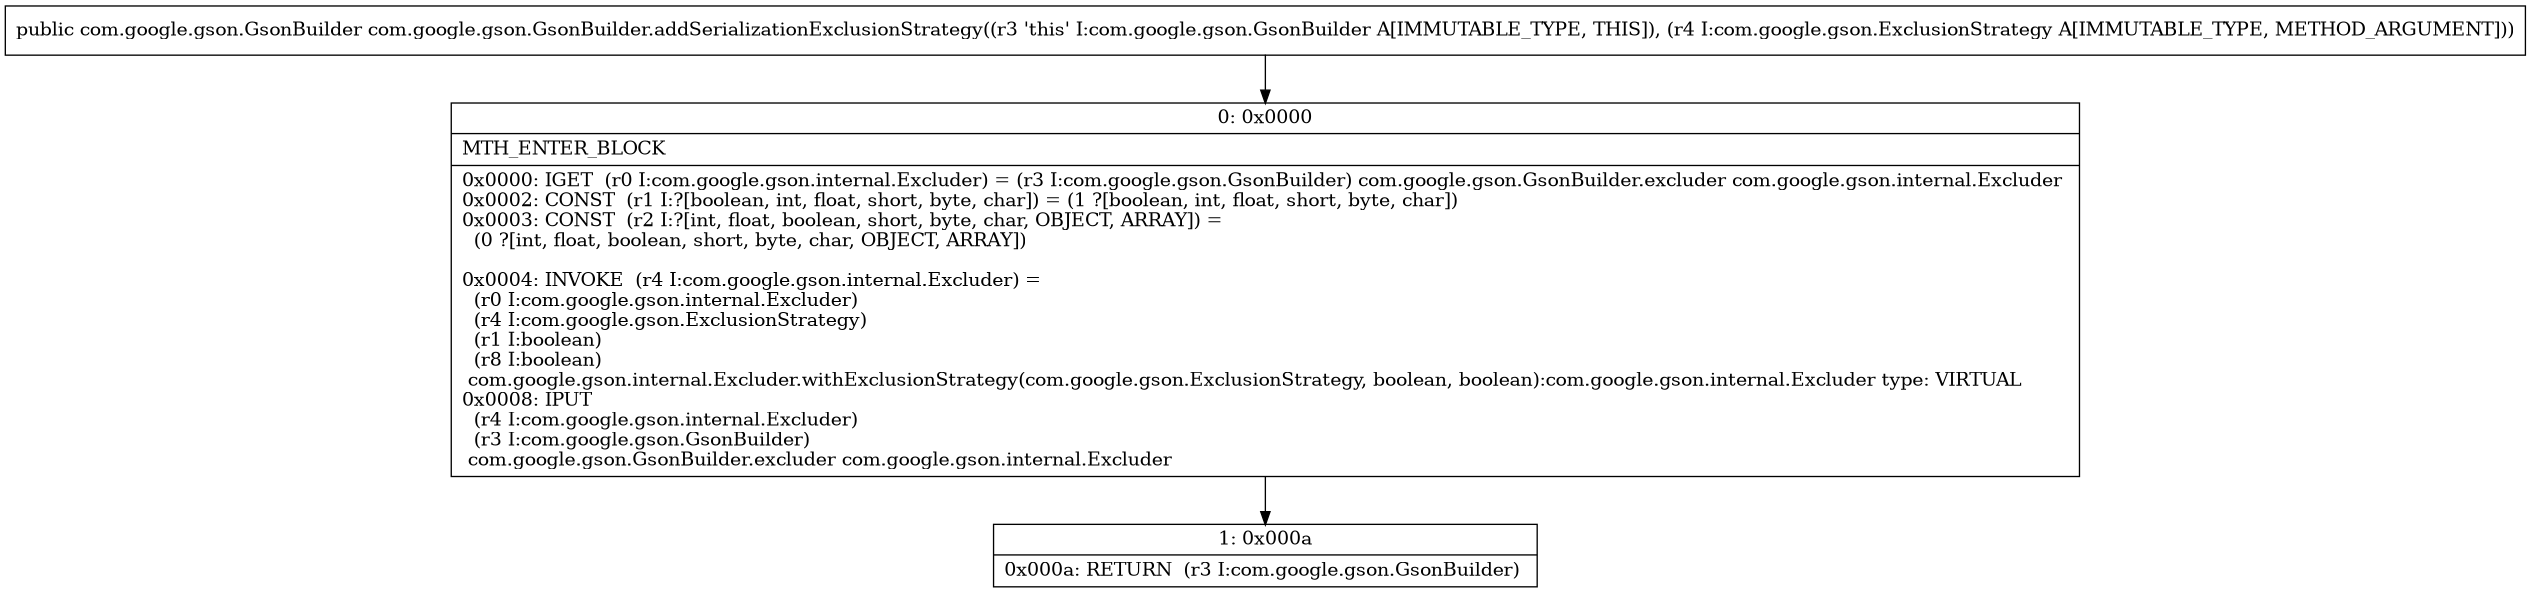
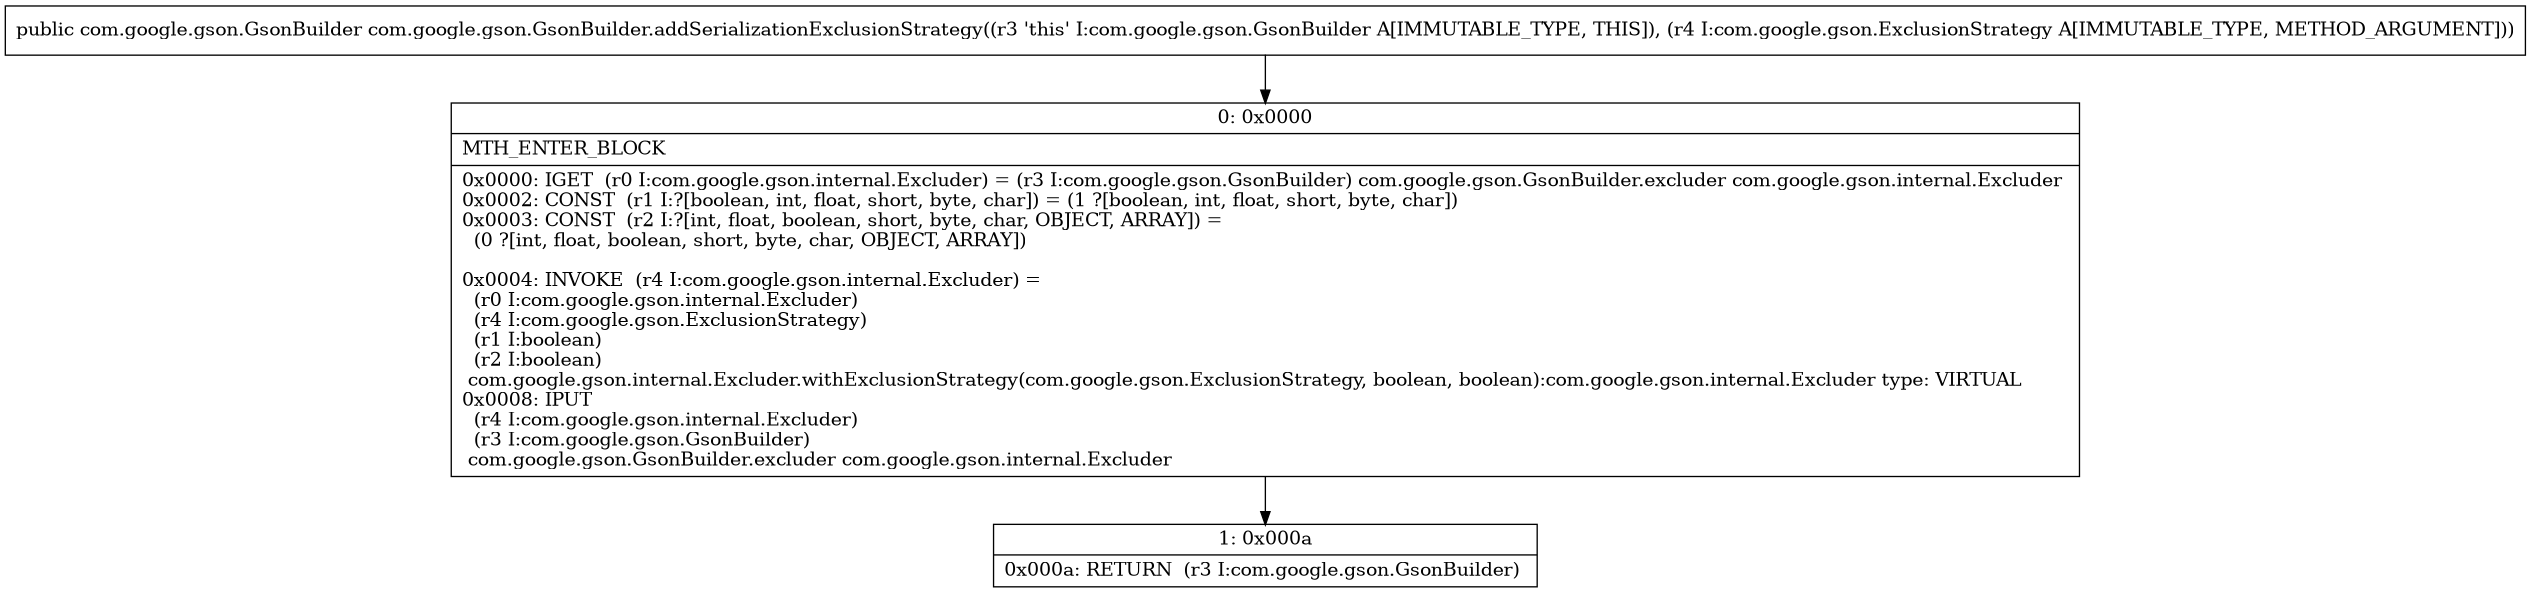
(532, 360) -> (532, 360)
